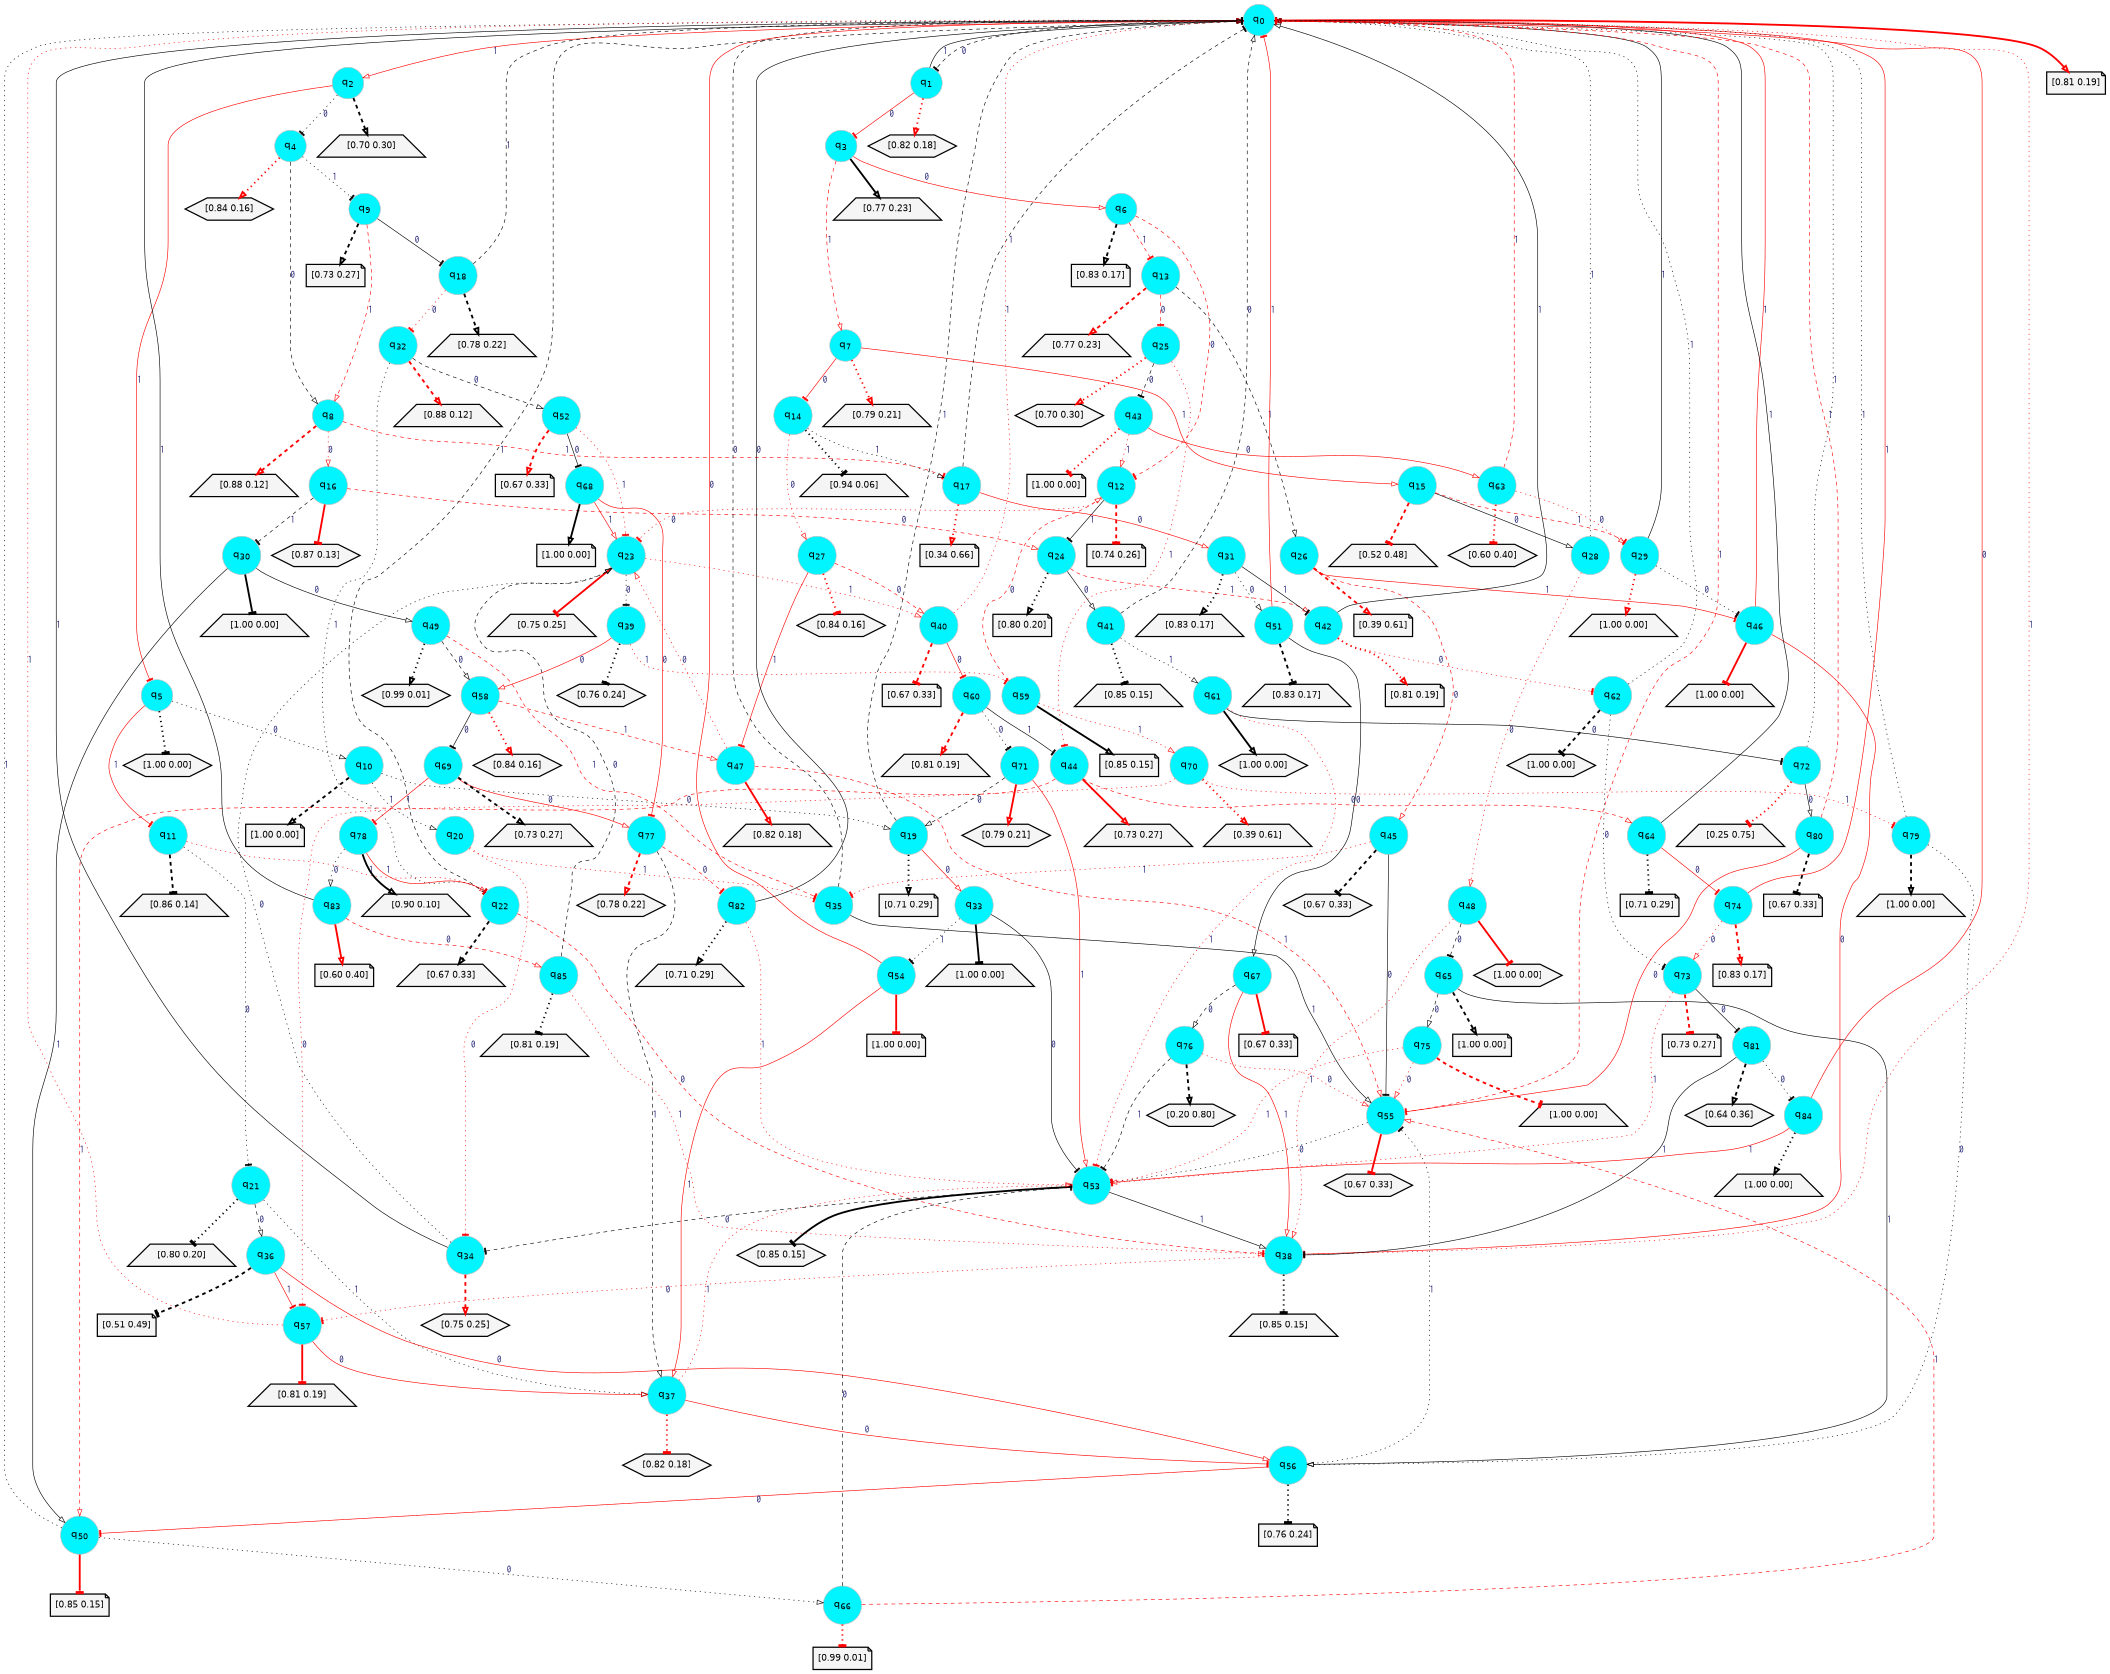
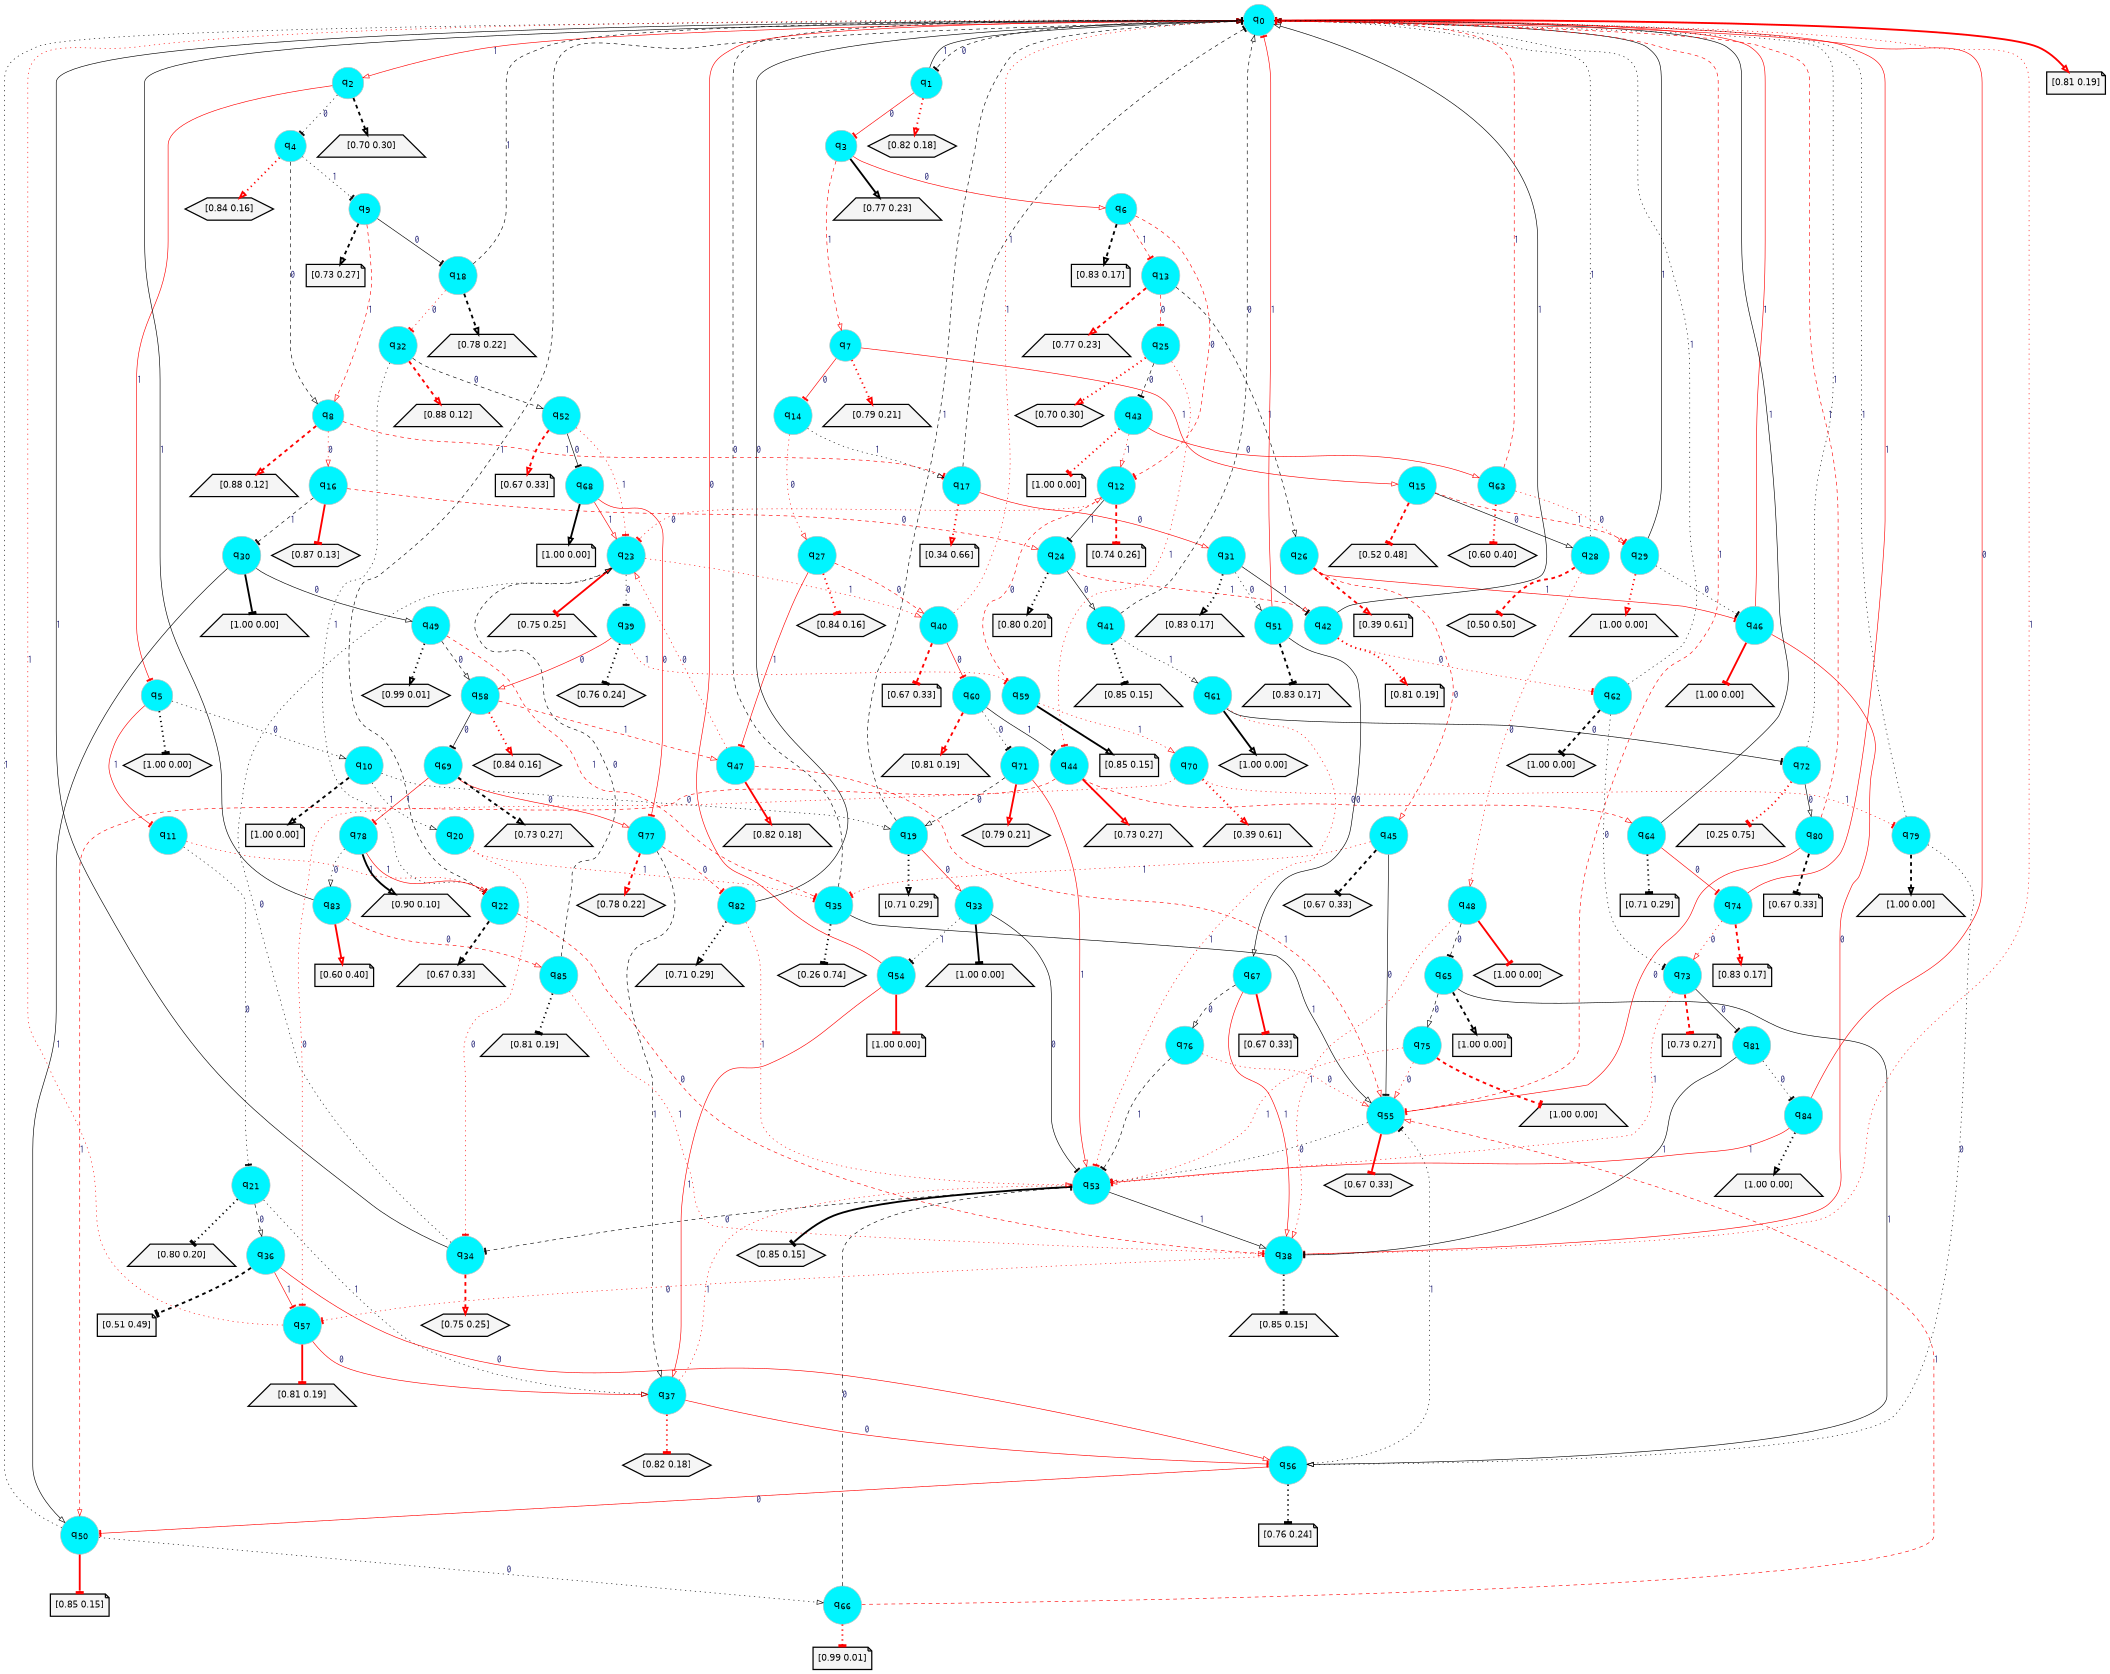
(854, 485) -> none
none -> (1491, 625)
(174, 905) -> none
none -> (822, 975)
(1191, 1115) -> none
(1729, 1115) -> none
